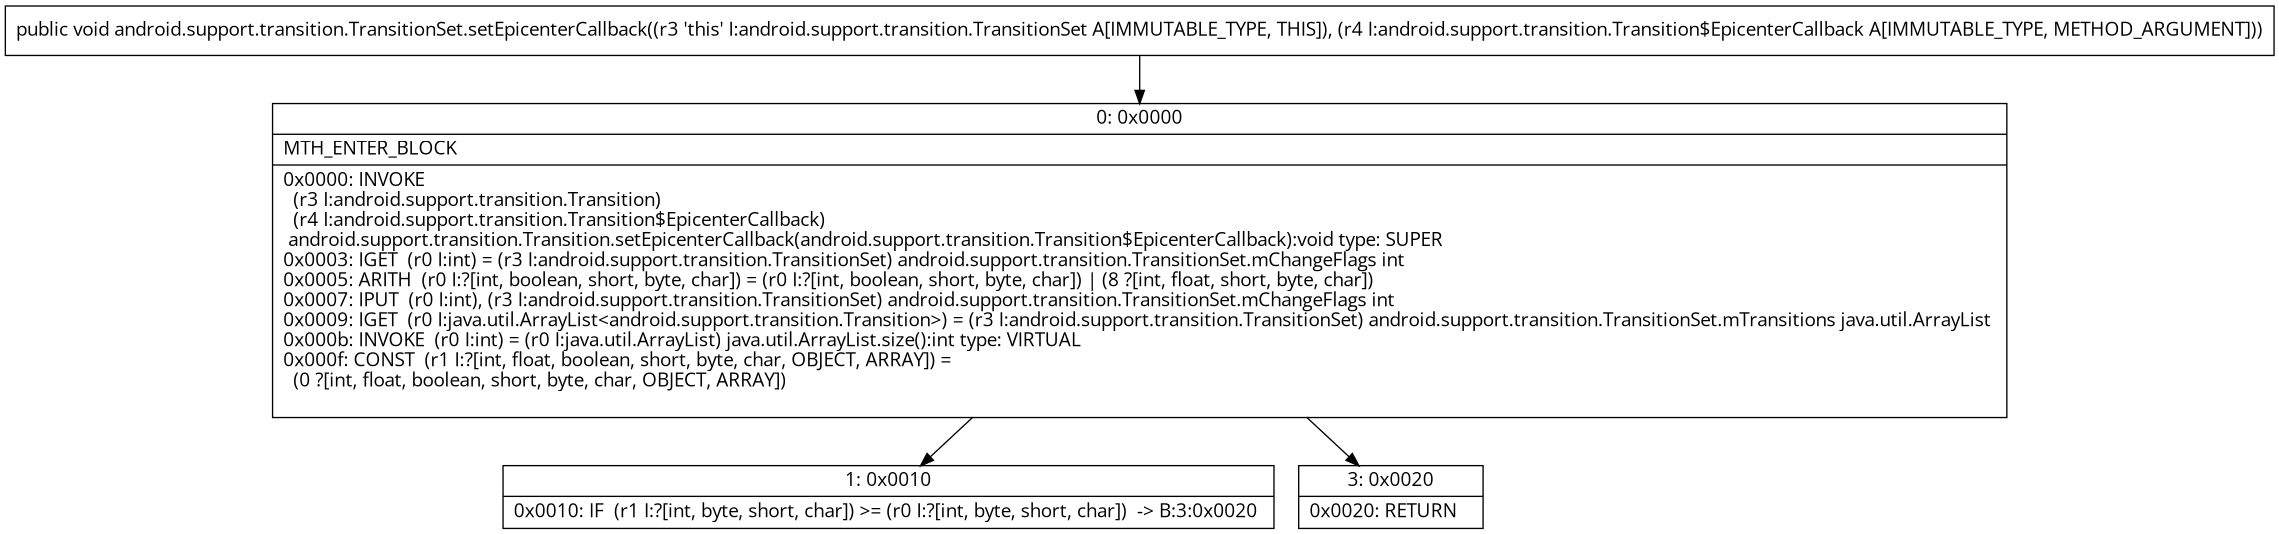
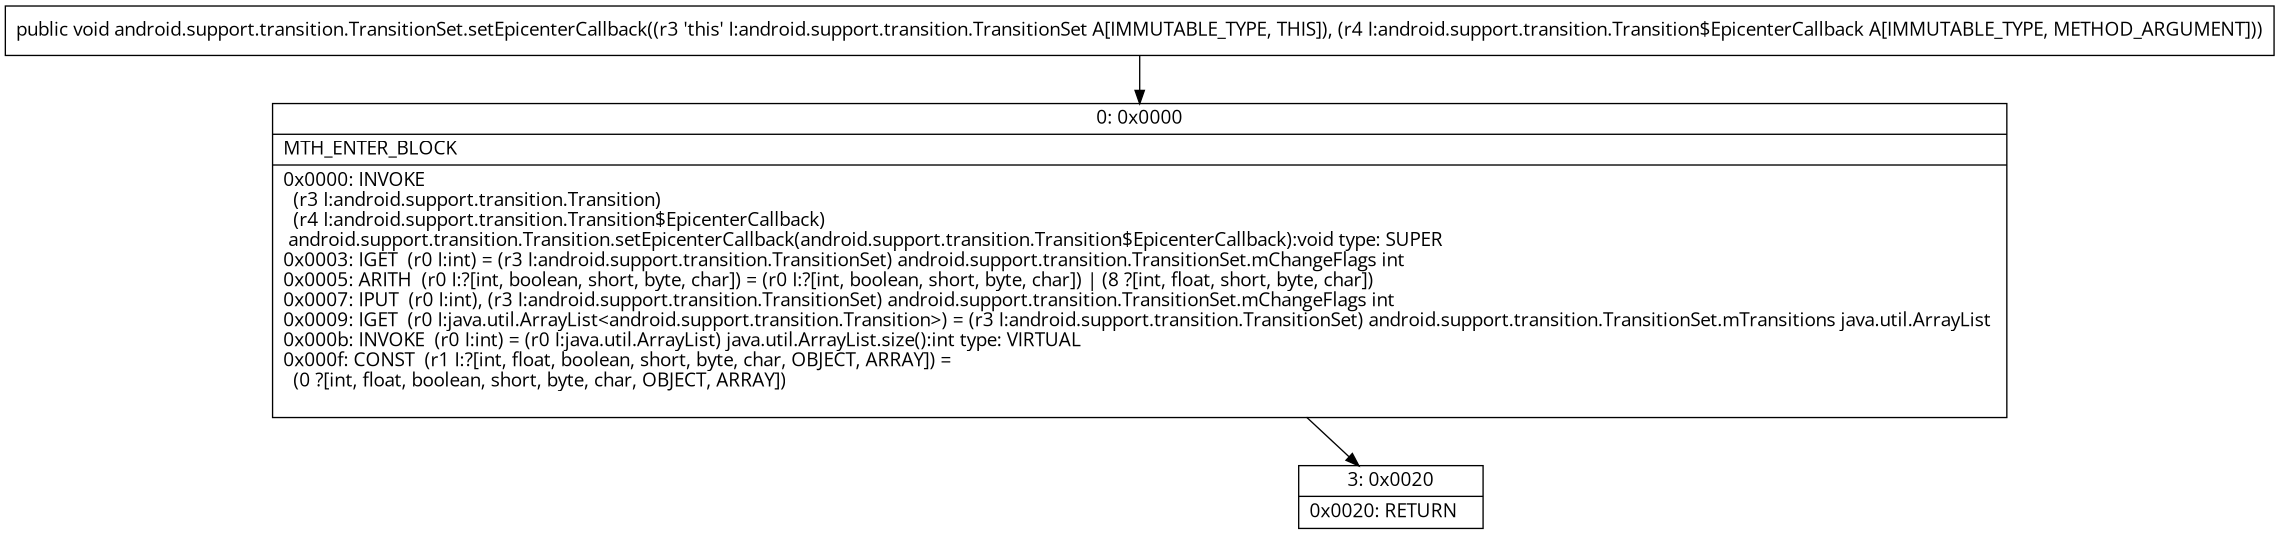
(889, 497) -> none
